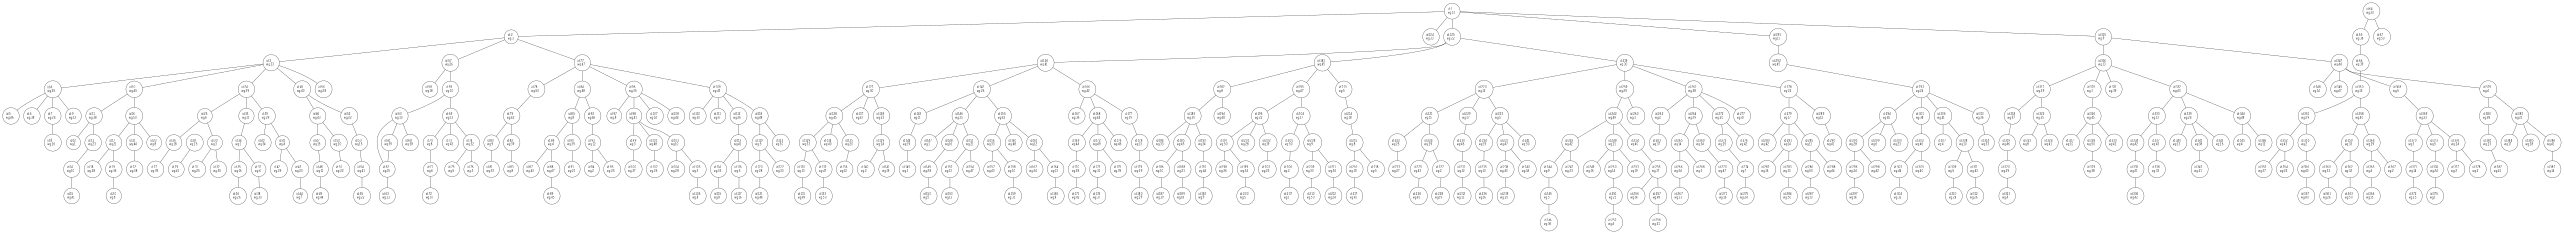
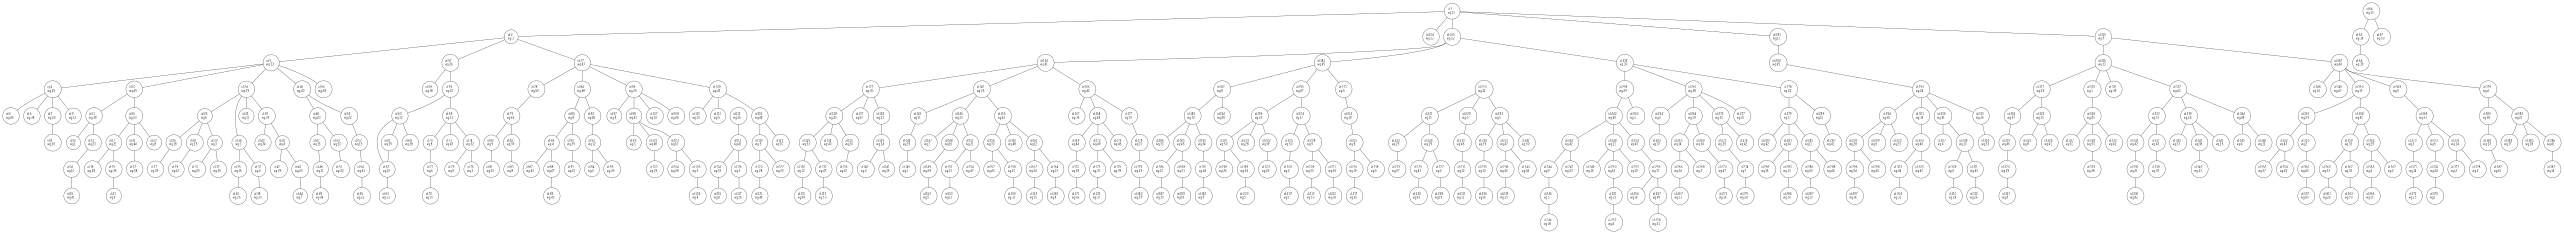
(1555, 76) -> none
(2361, 78) -> (2350, 76)
(728, 103) -> none
none -> (200, 129)
(243, 129) -> (235, 115)
(634, 169) -> none
none -> (1035, 196)
